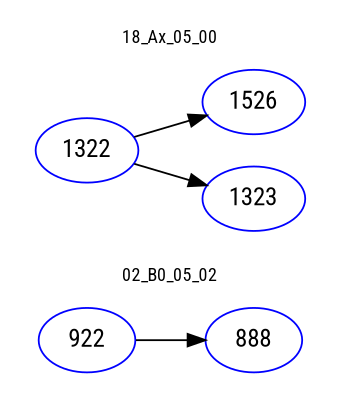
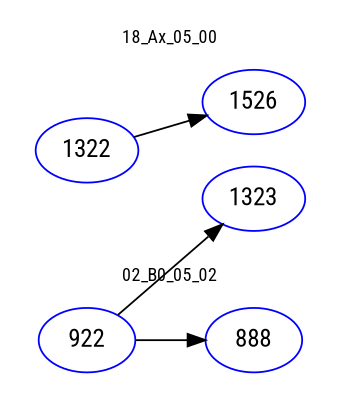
(162, 172) -> (163, 276)
